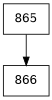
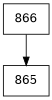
(26, 46) -> (26, 46)
